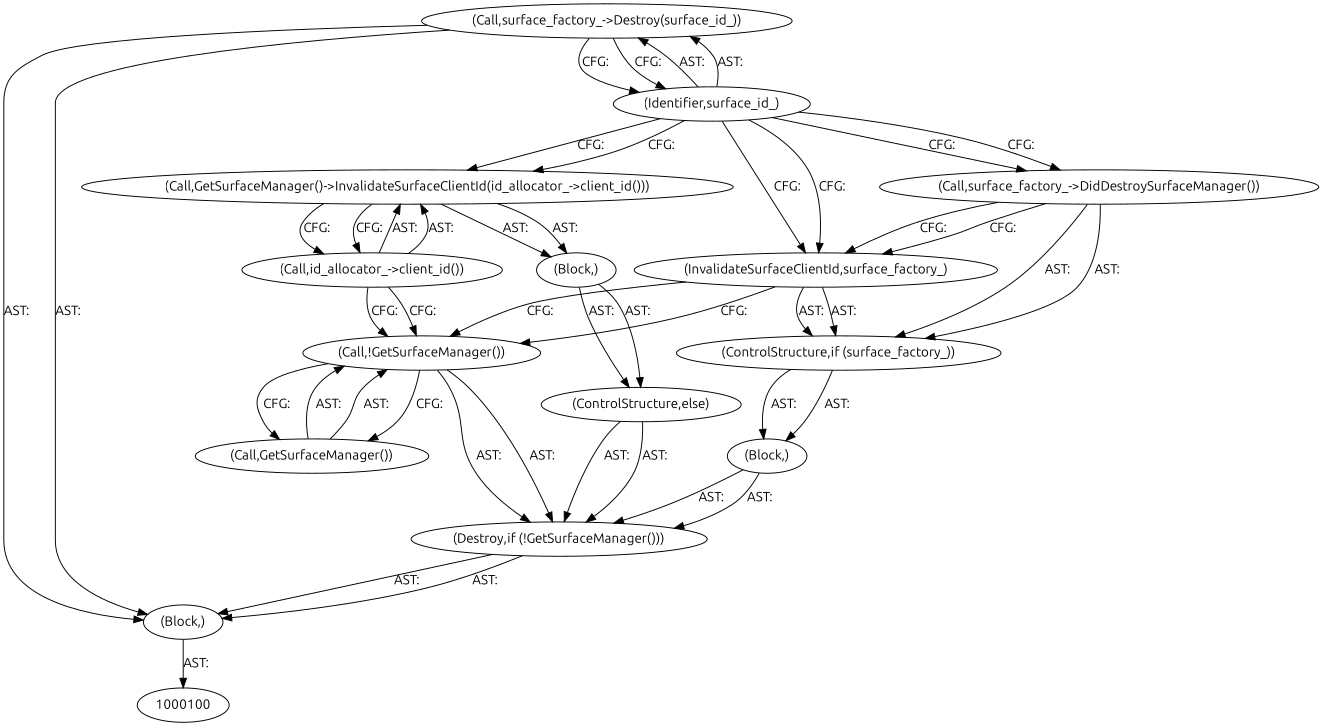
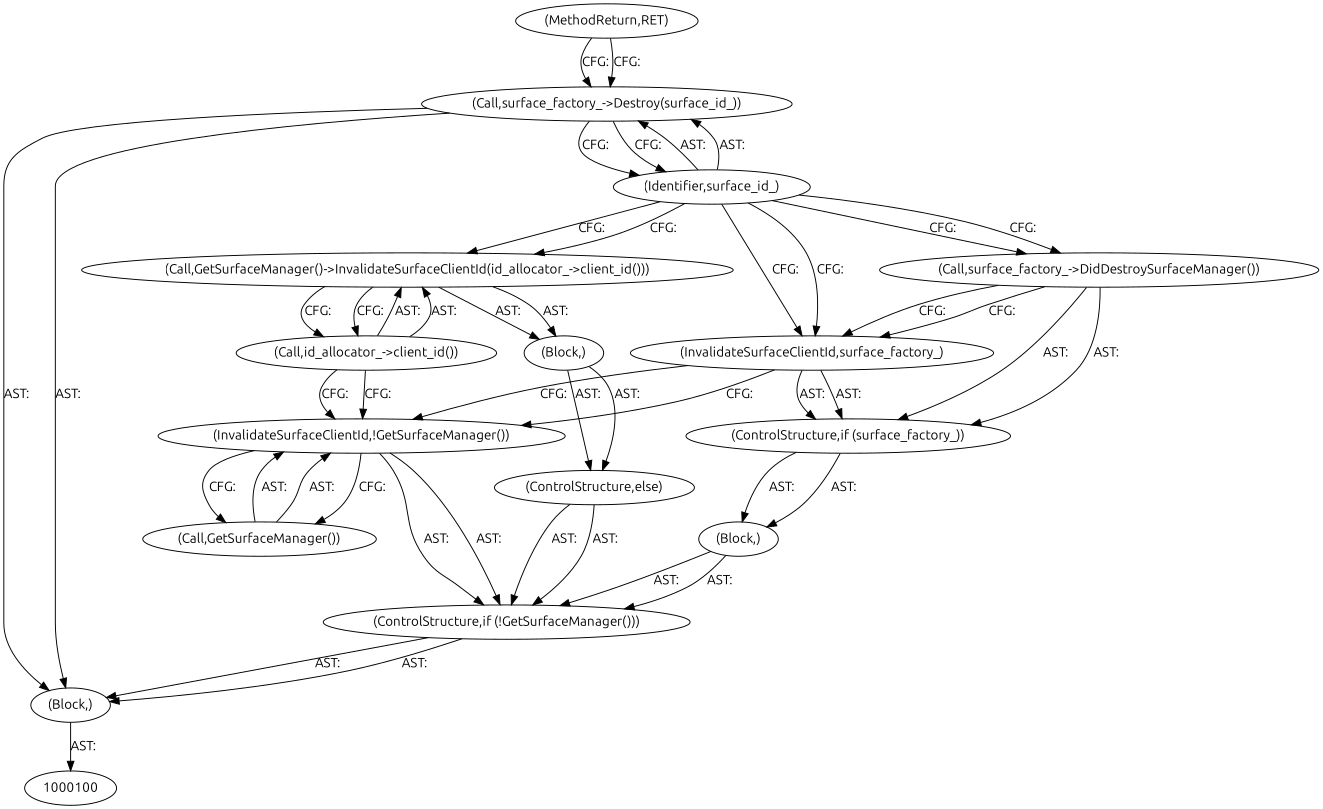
none -> (607, 21)
(422, 353) -> (362, 436)
(559, 539) -> (507, 622)
